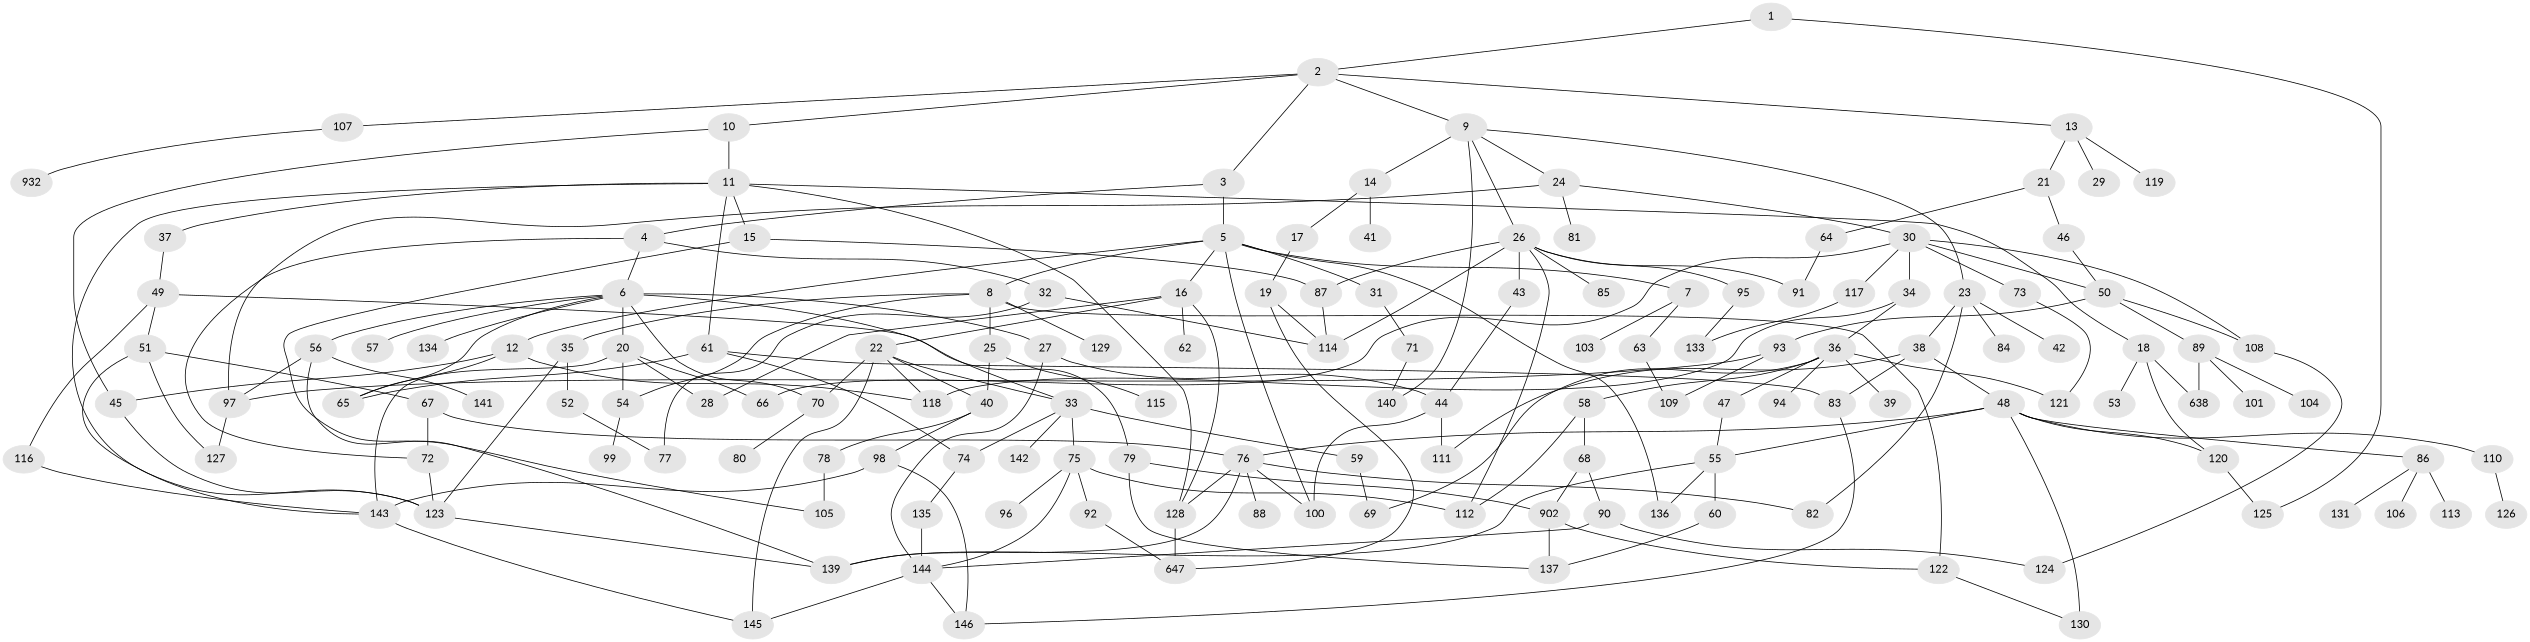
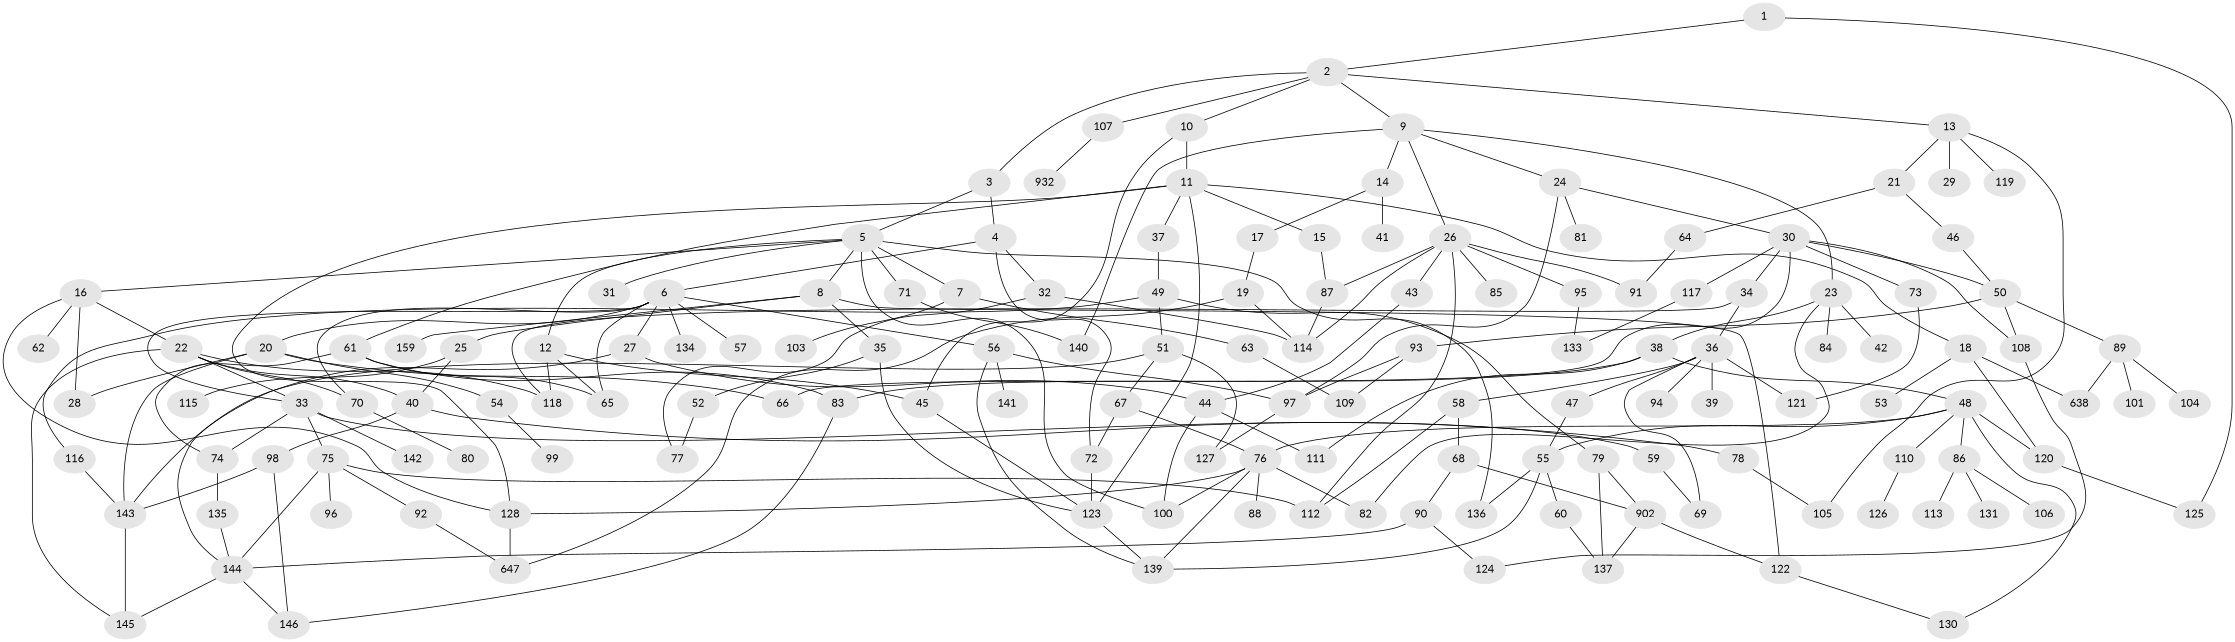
(1394, 321) -> (884, 266)
(780, 330) -> none
(1101, 349) -> (406, 349)
(300, 402) -> (2051, 359)
